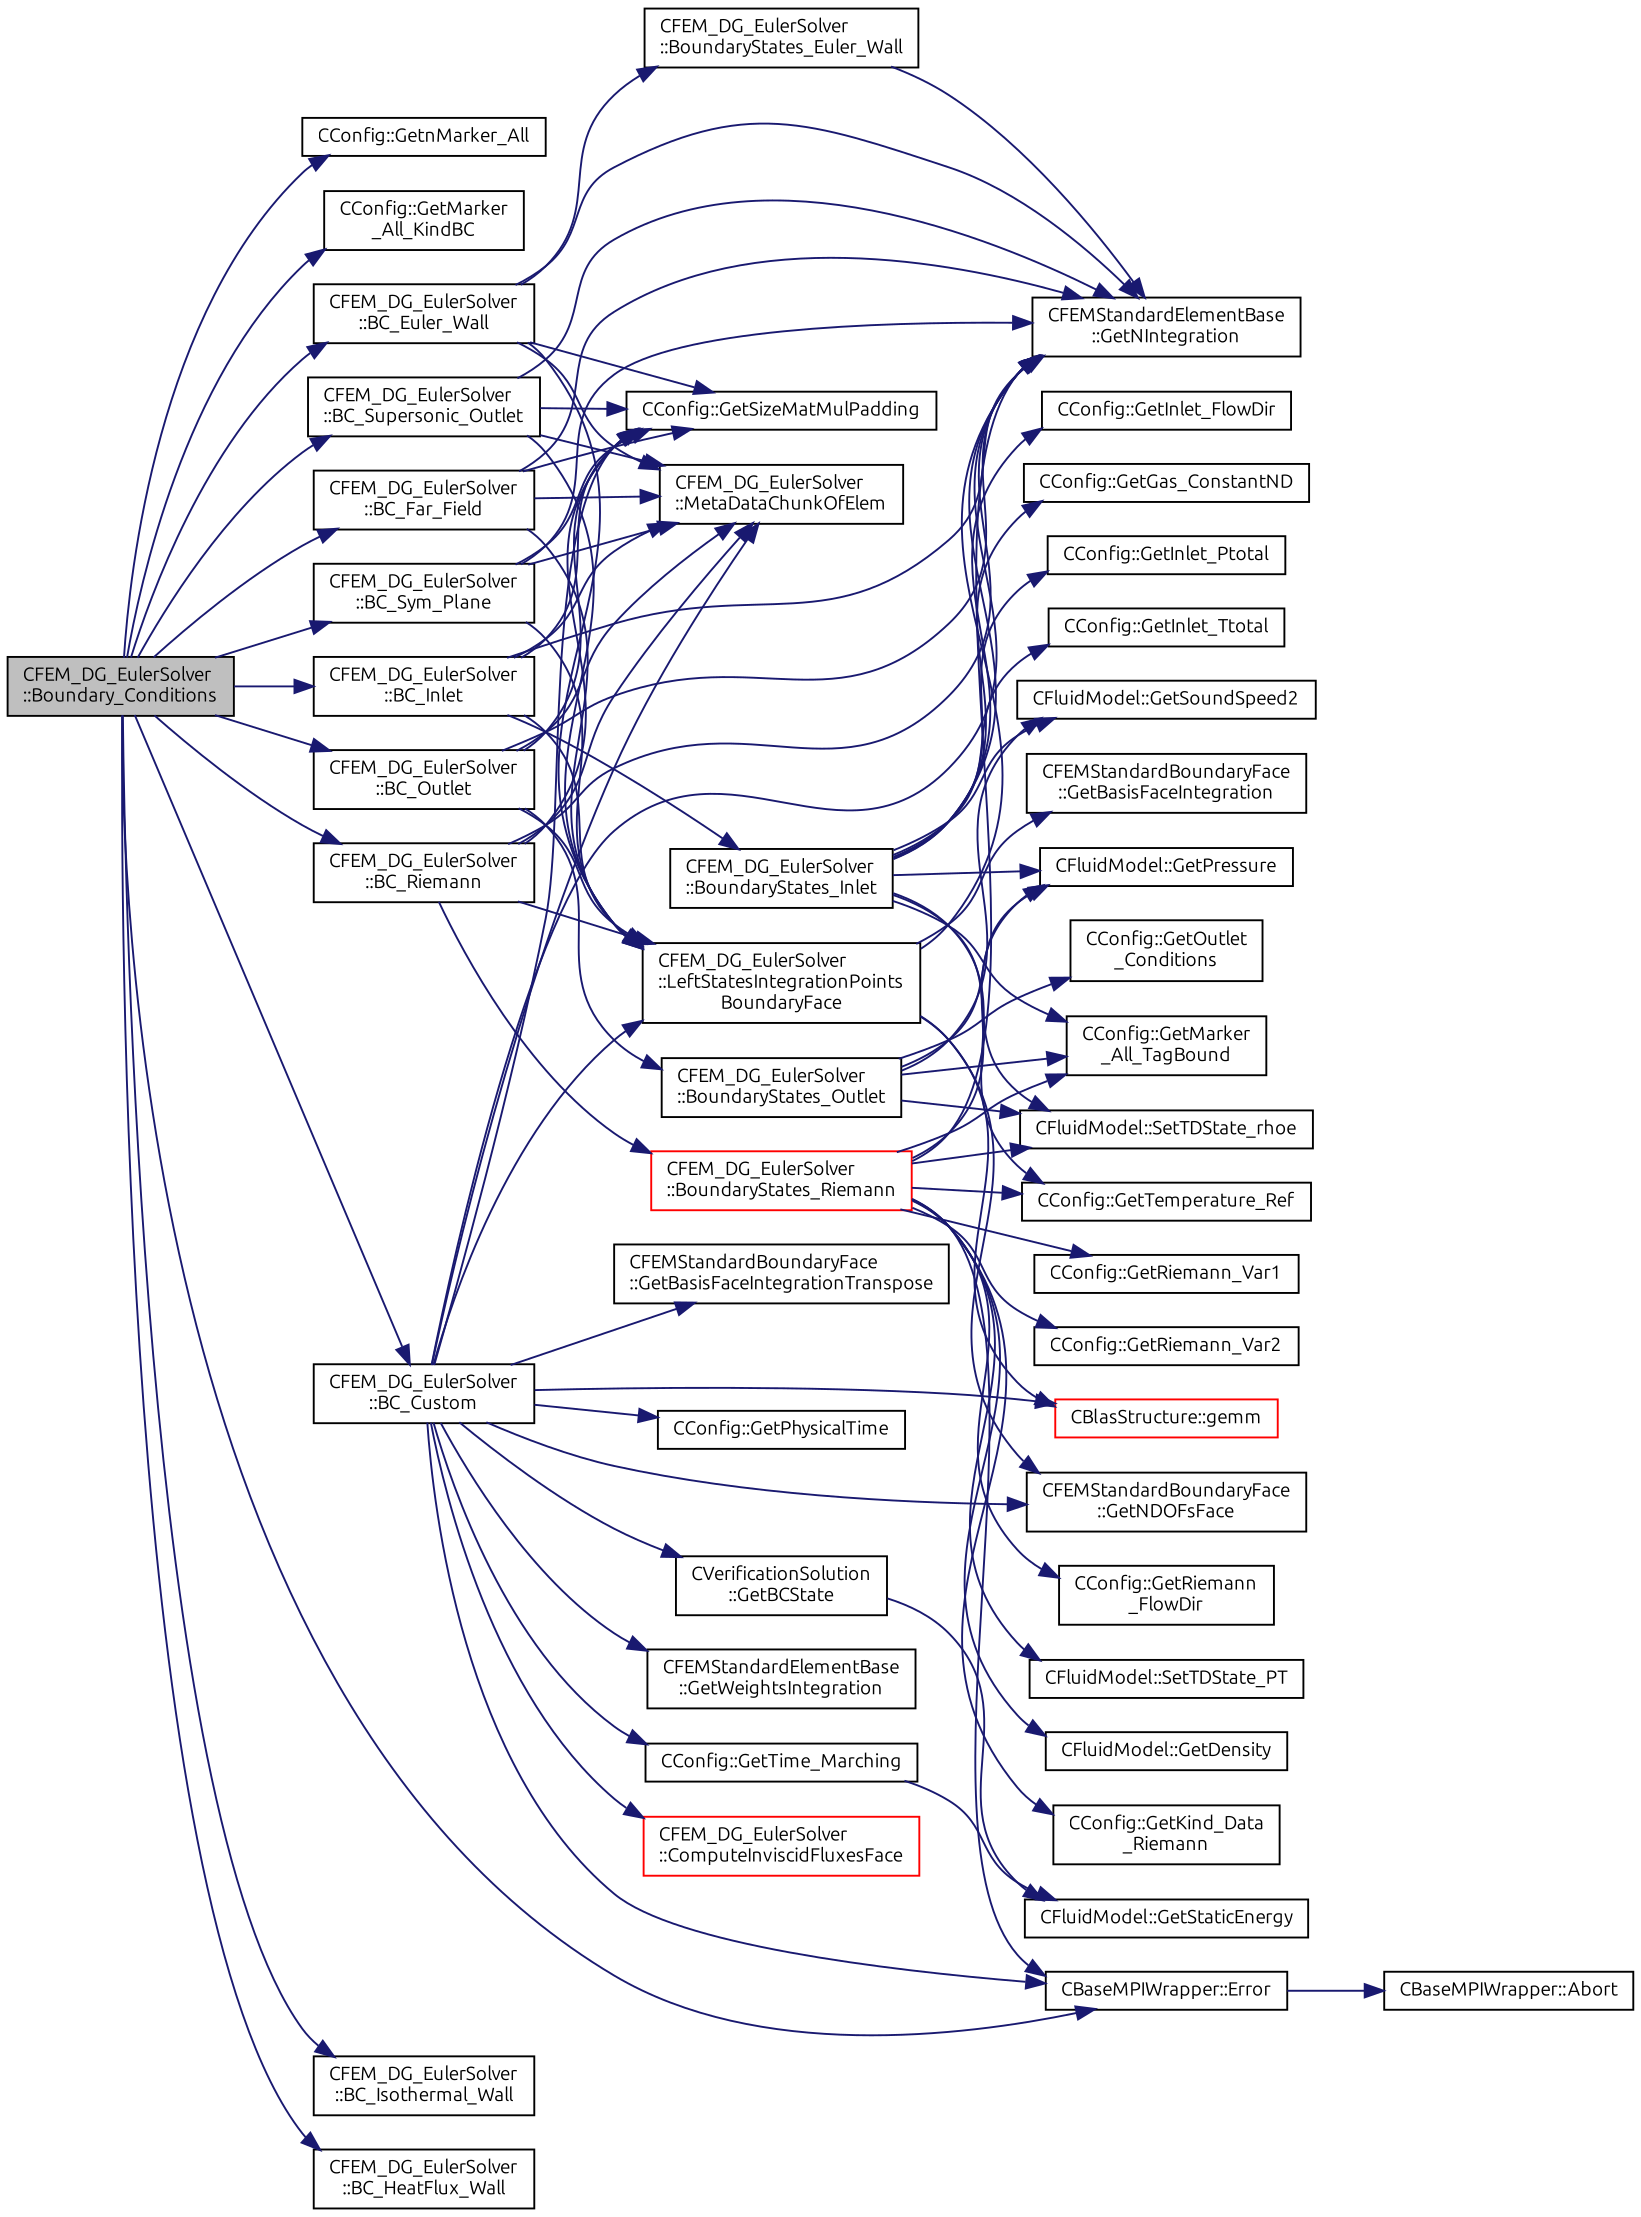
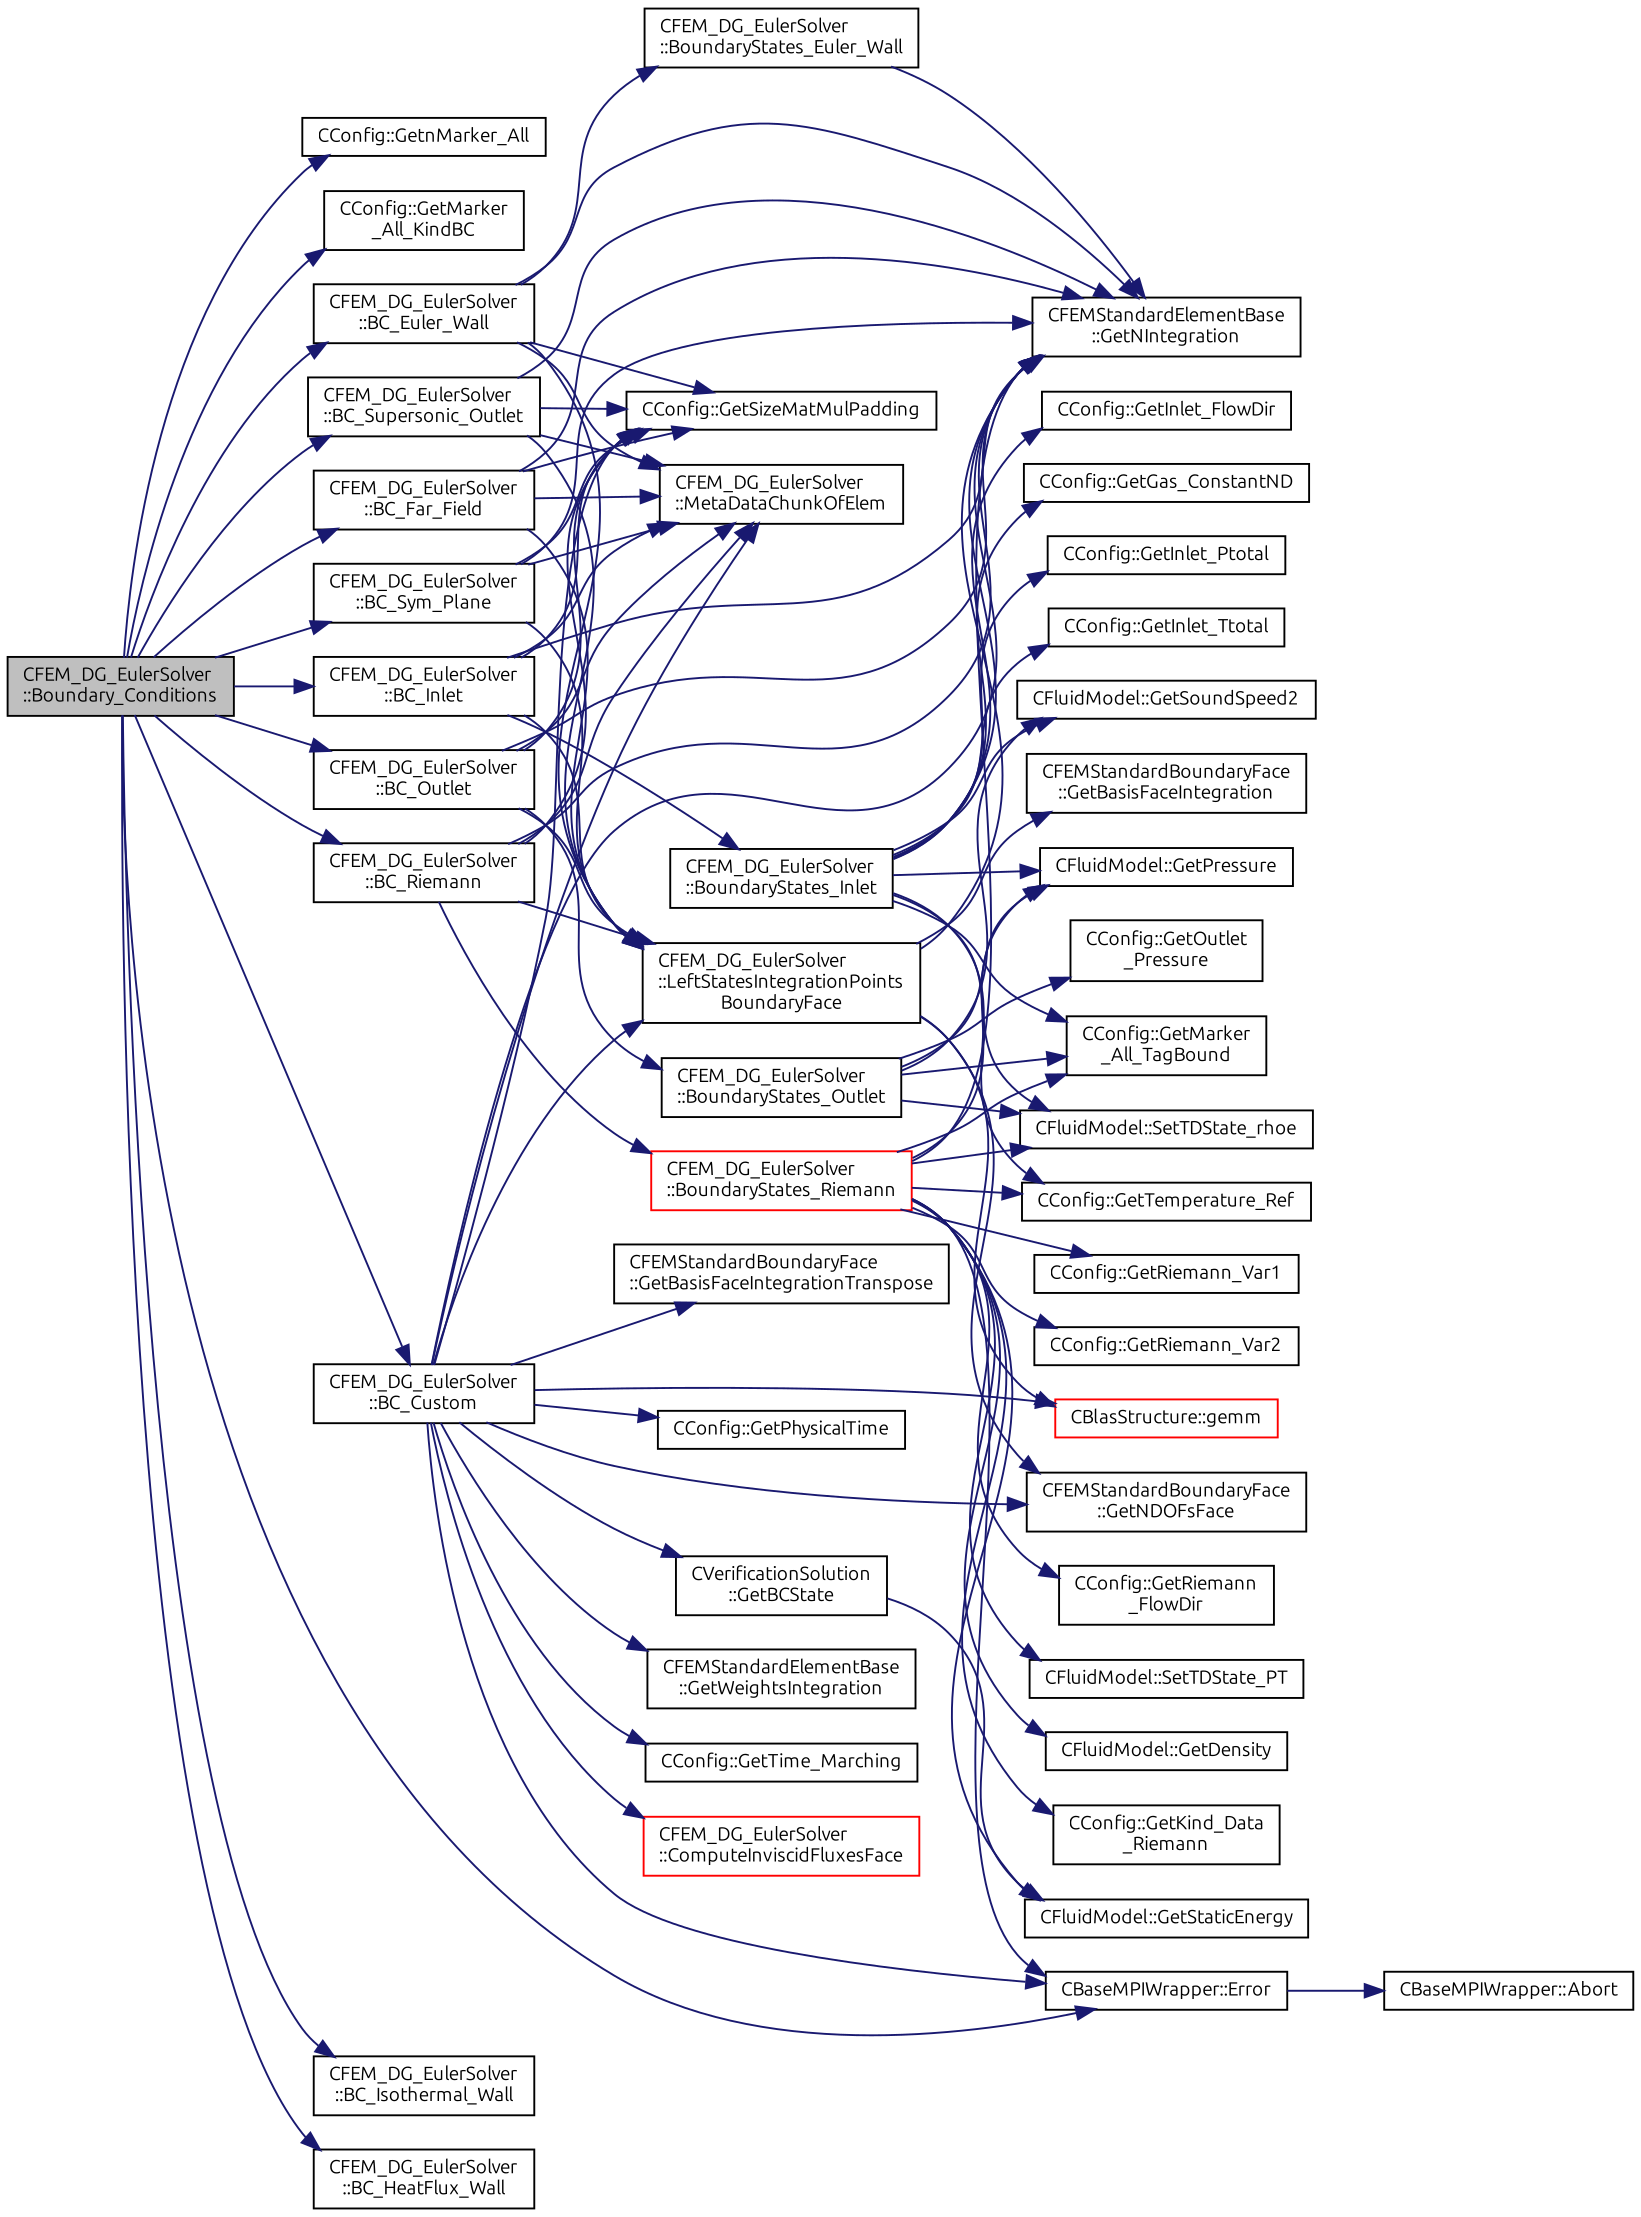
(1167, 951) -> (1167, 951)
(964, 1812) -> (956, 1683)
